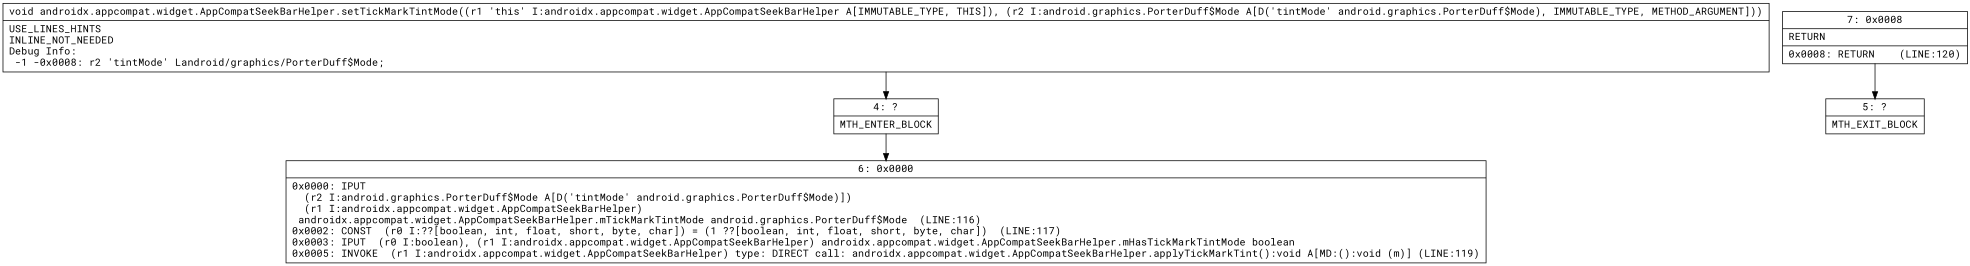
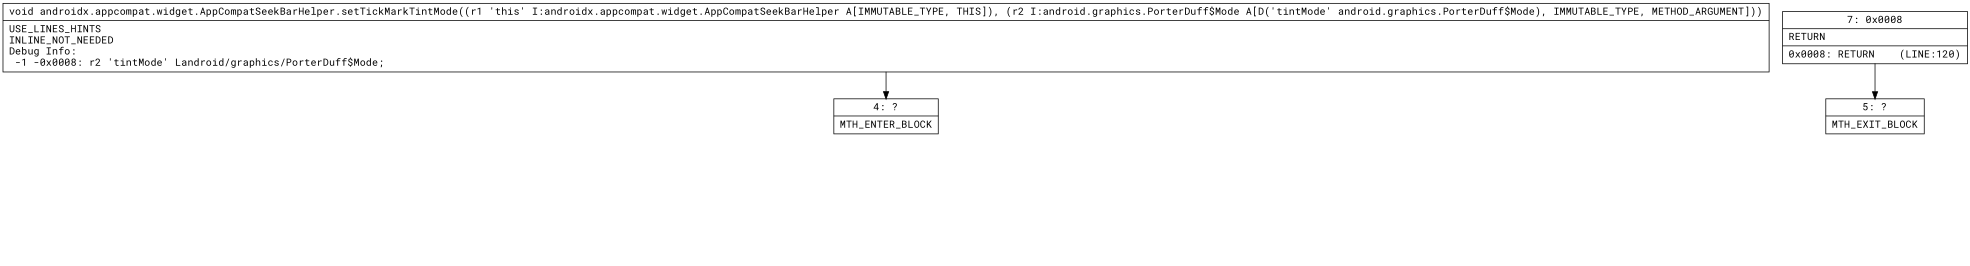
(886, 212) -> none
